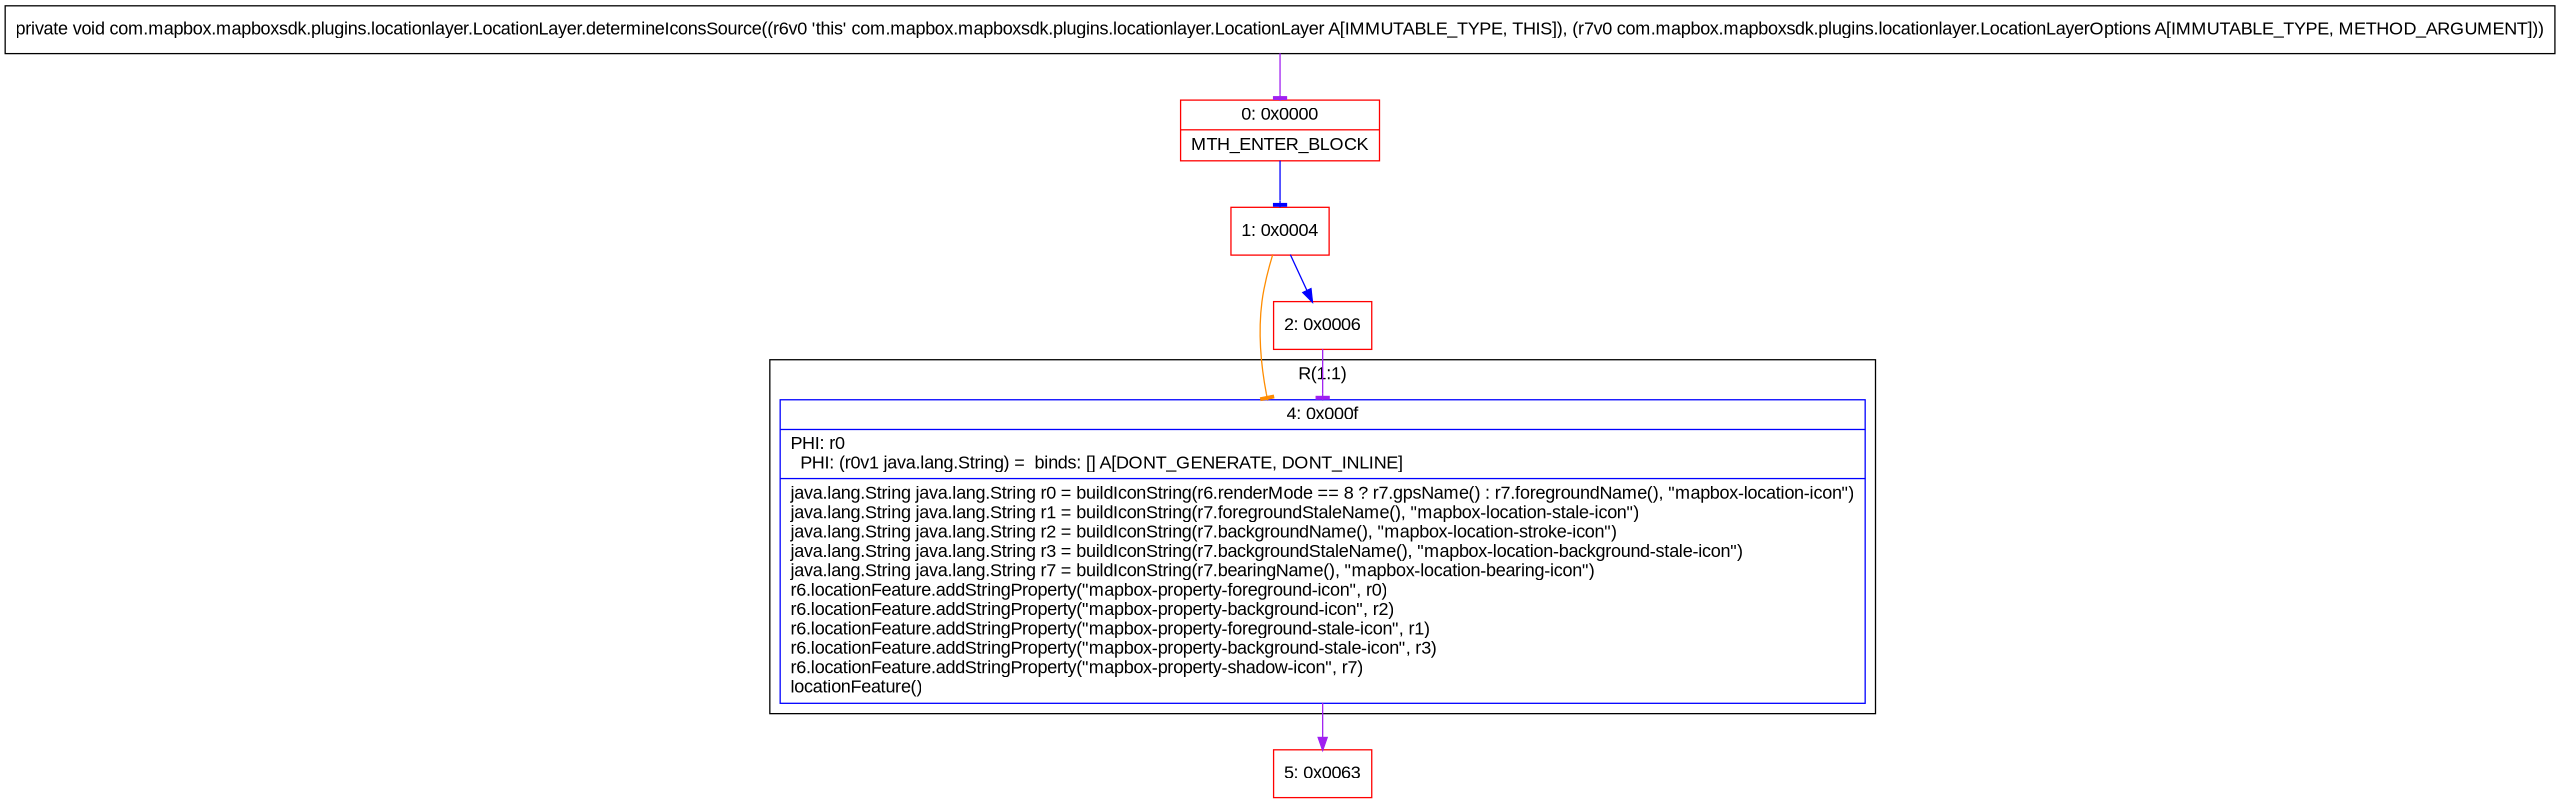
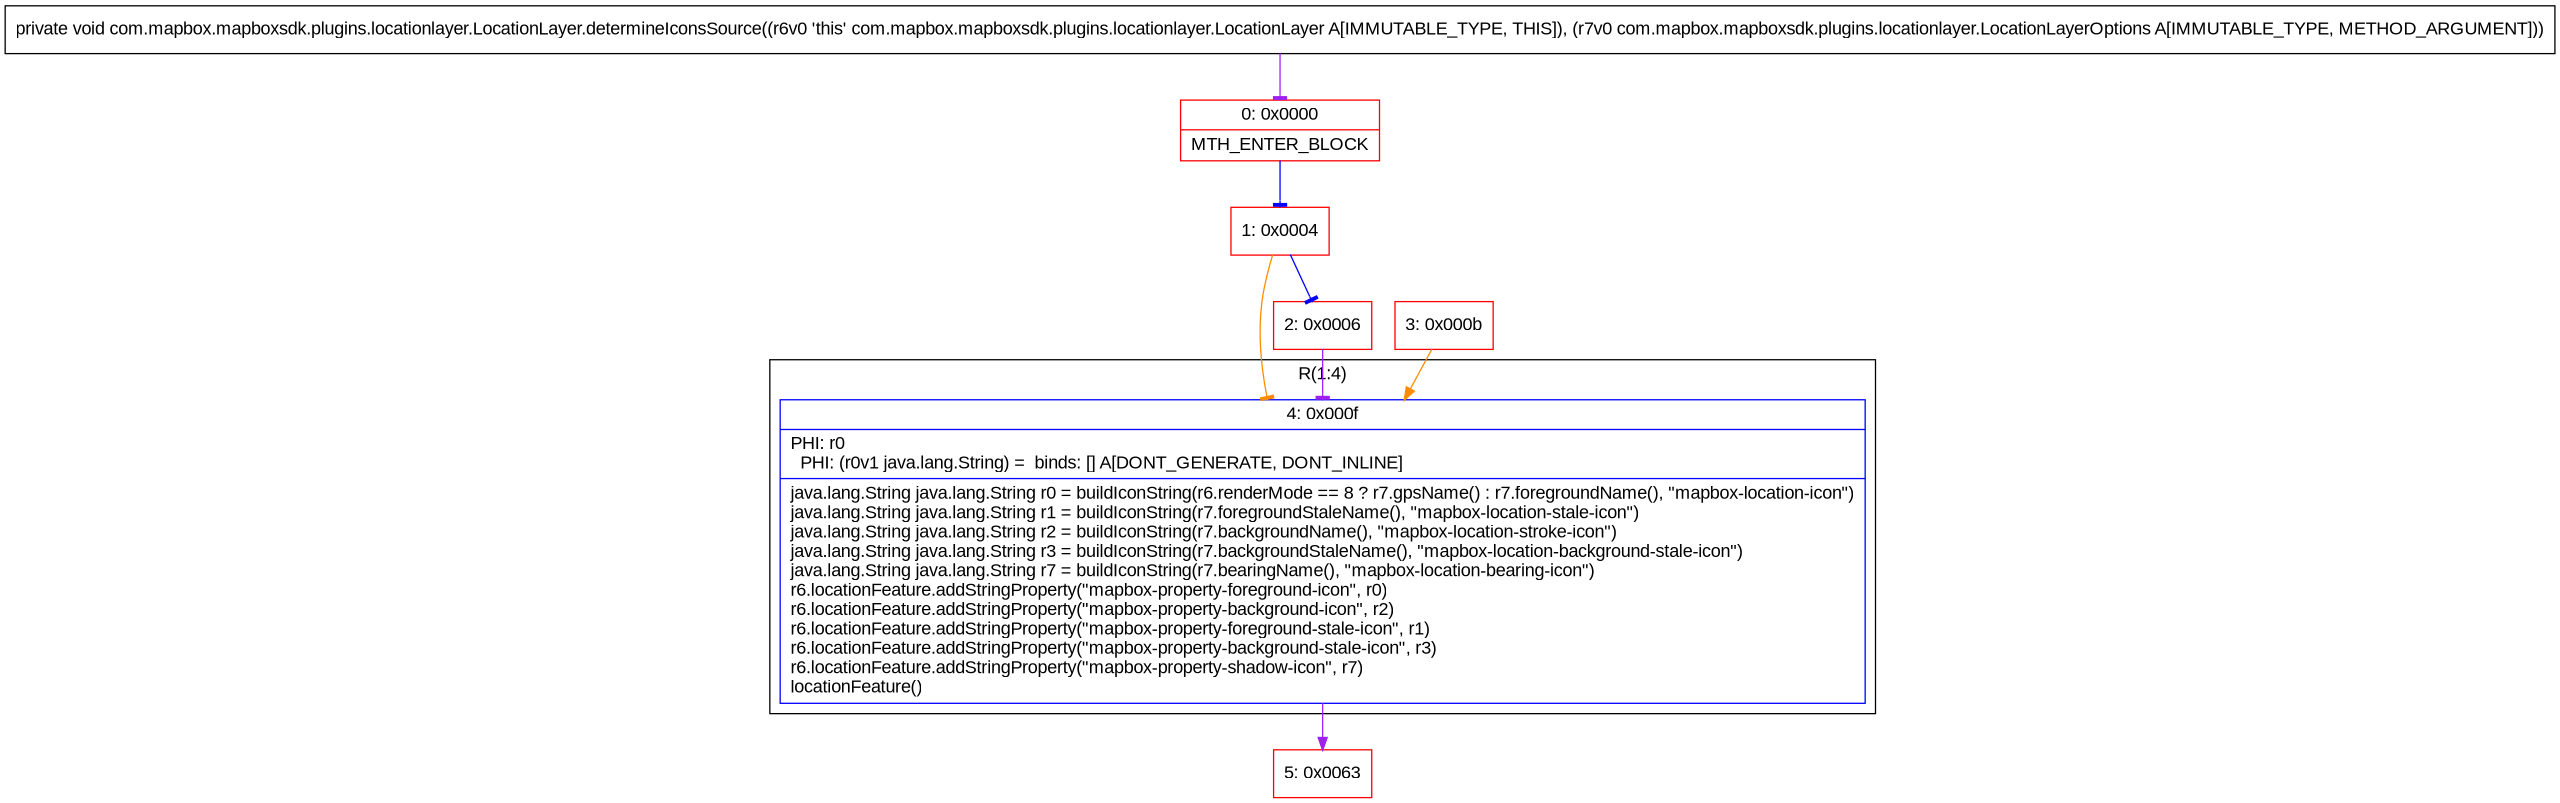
(1300, 275) -> (1300, 275)
none -> (1444, 326)
(1323, 375) -> (1323, 375)
